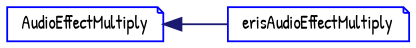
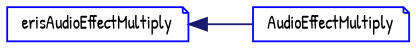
(205, 24) -> (230, 24)
